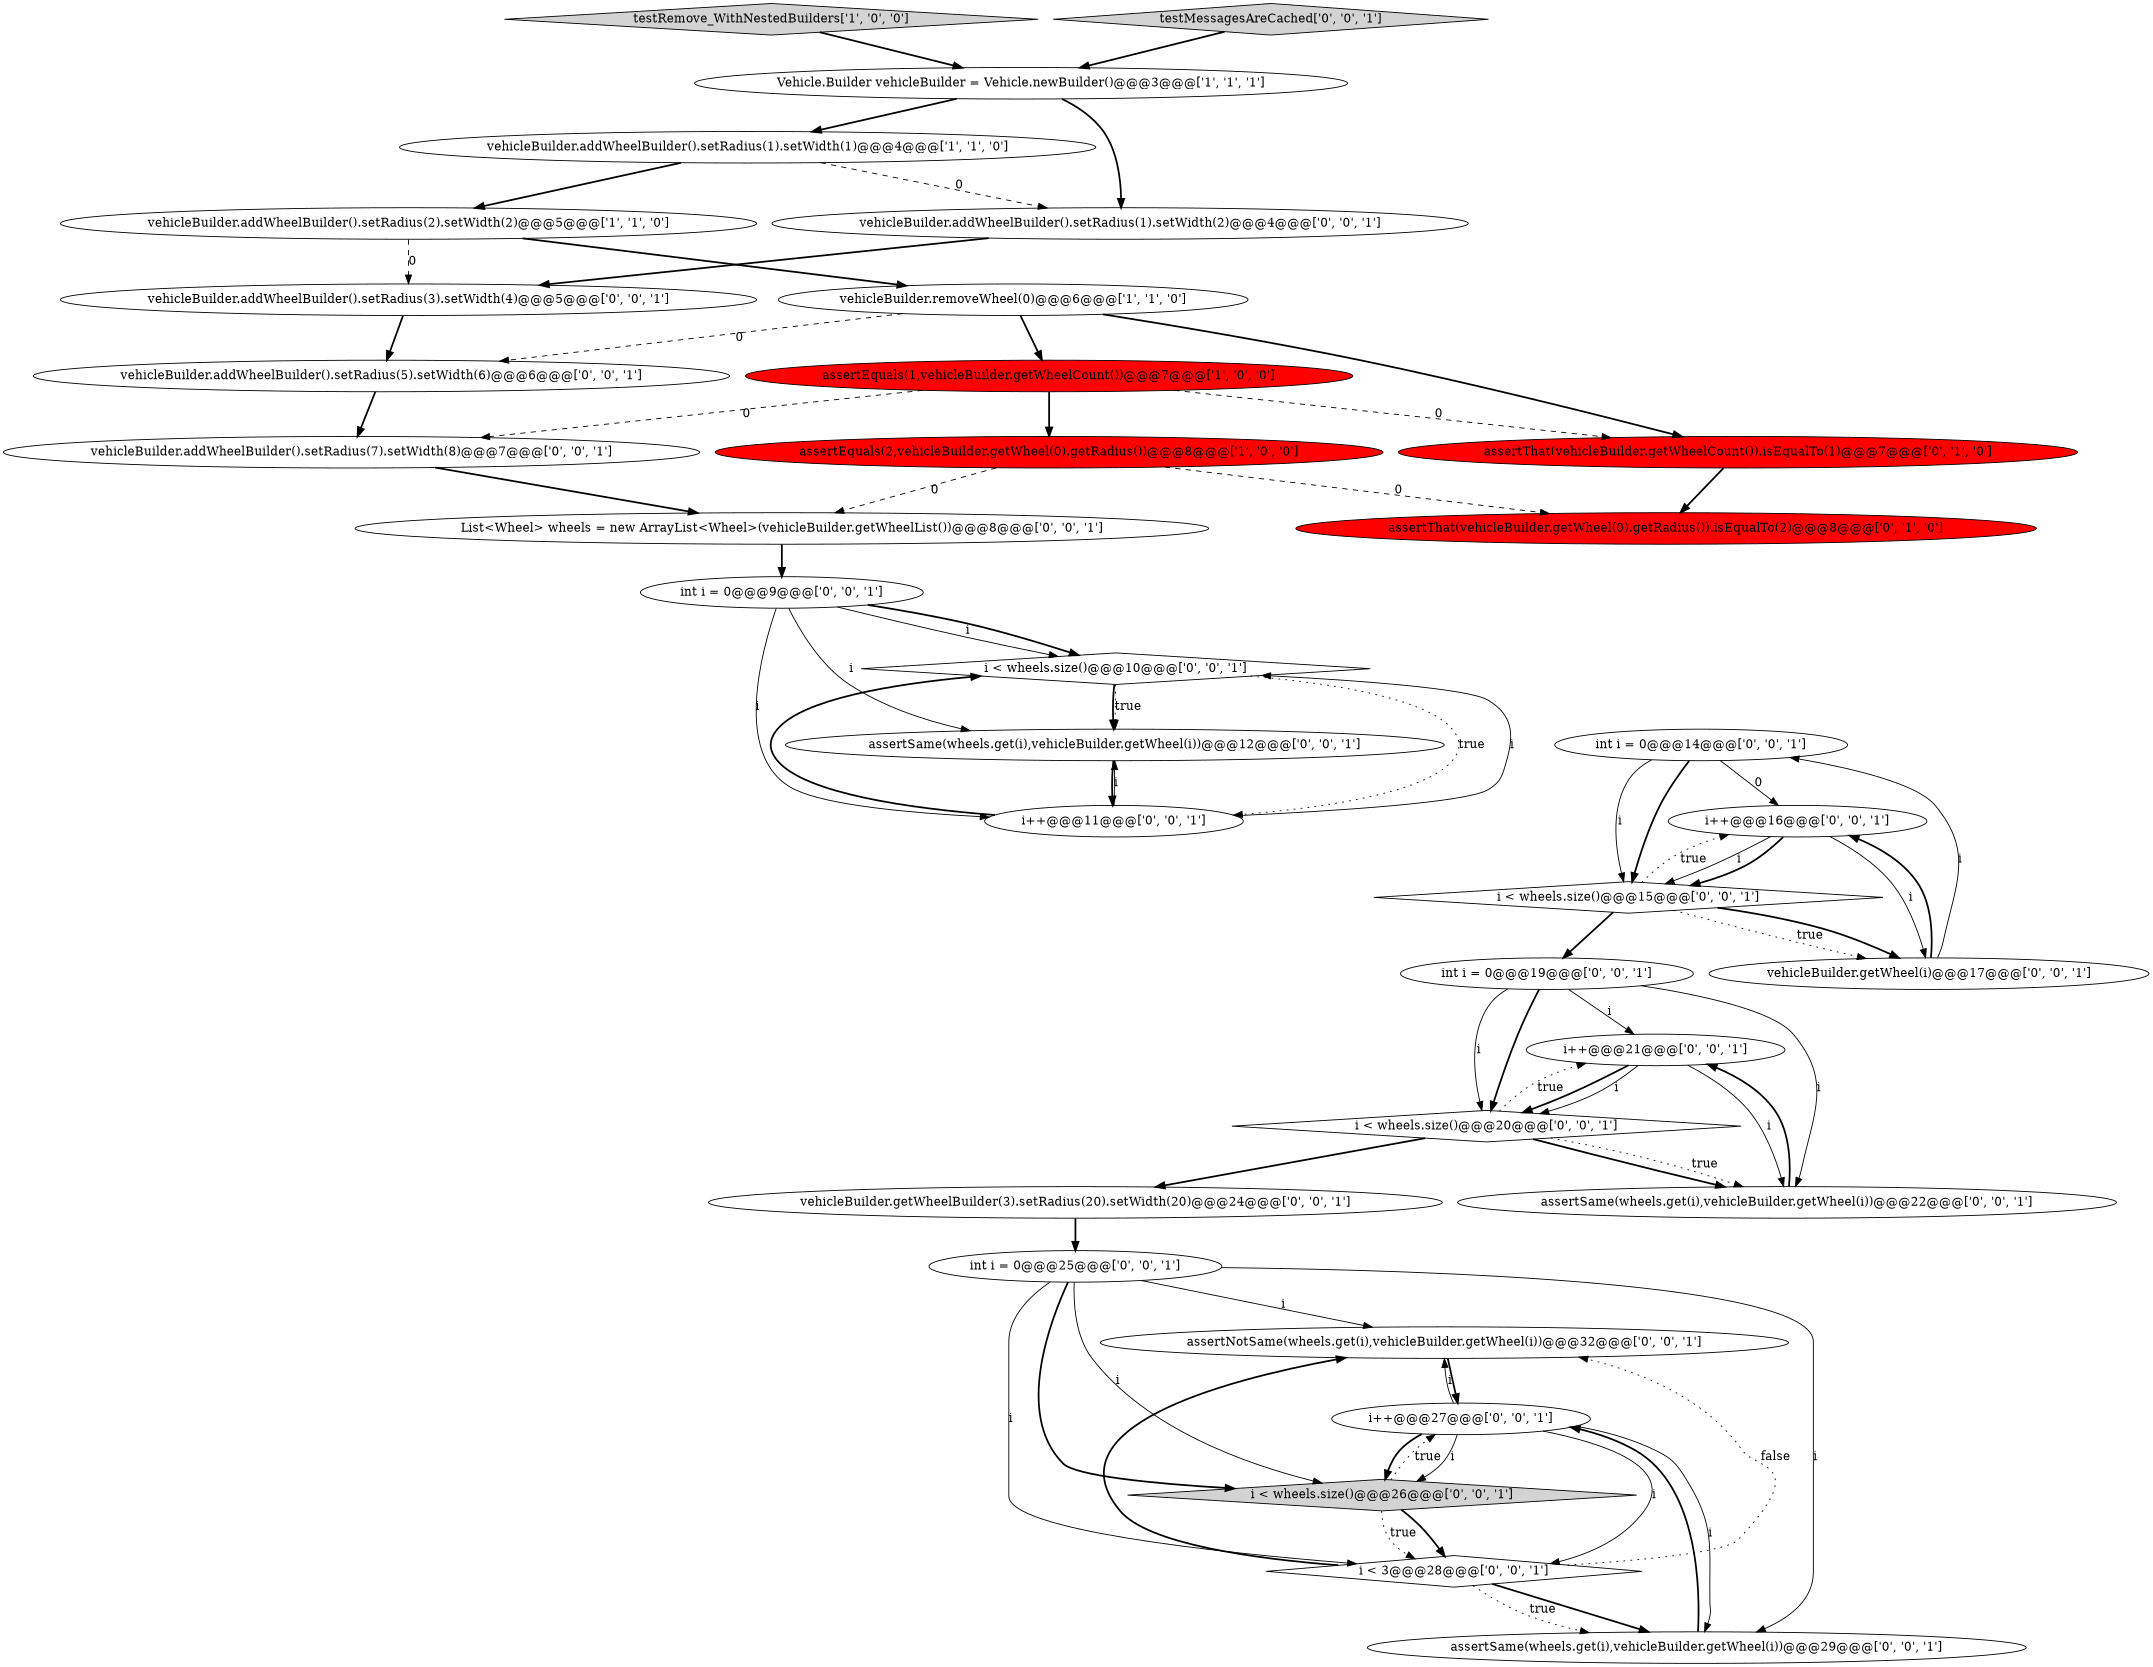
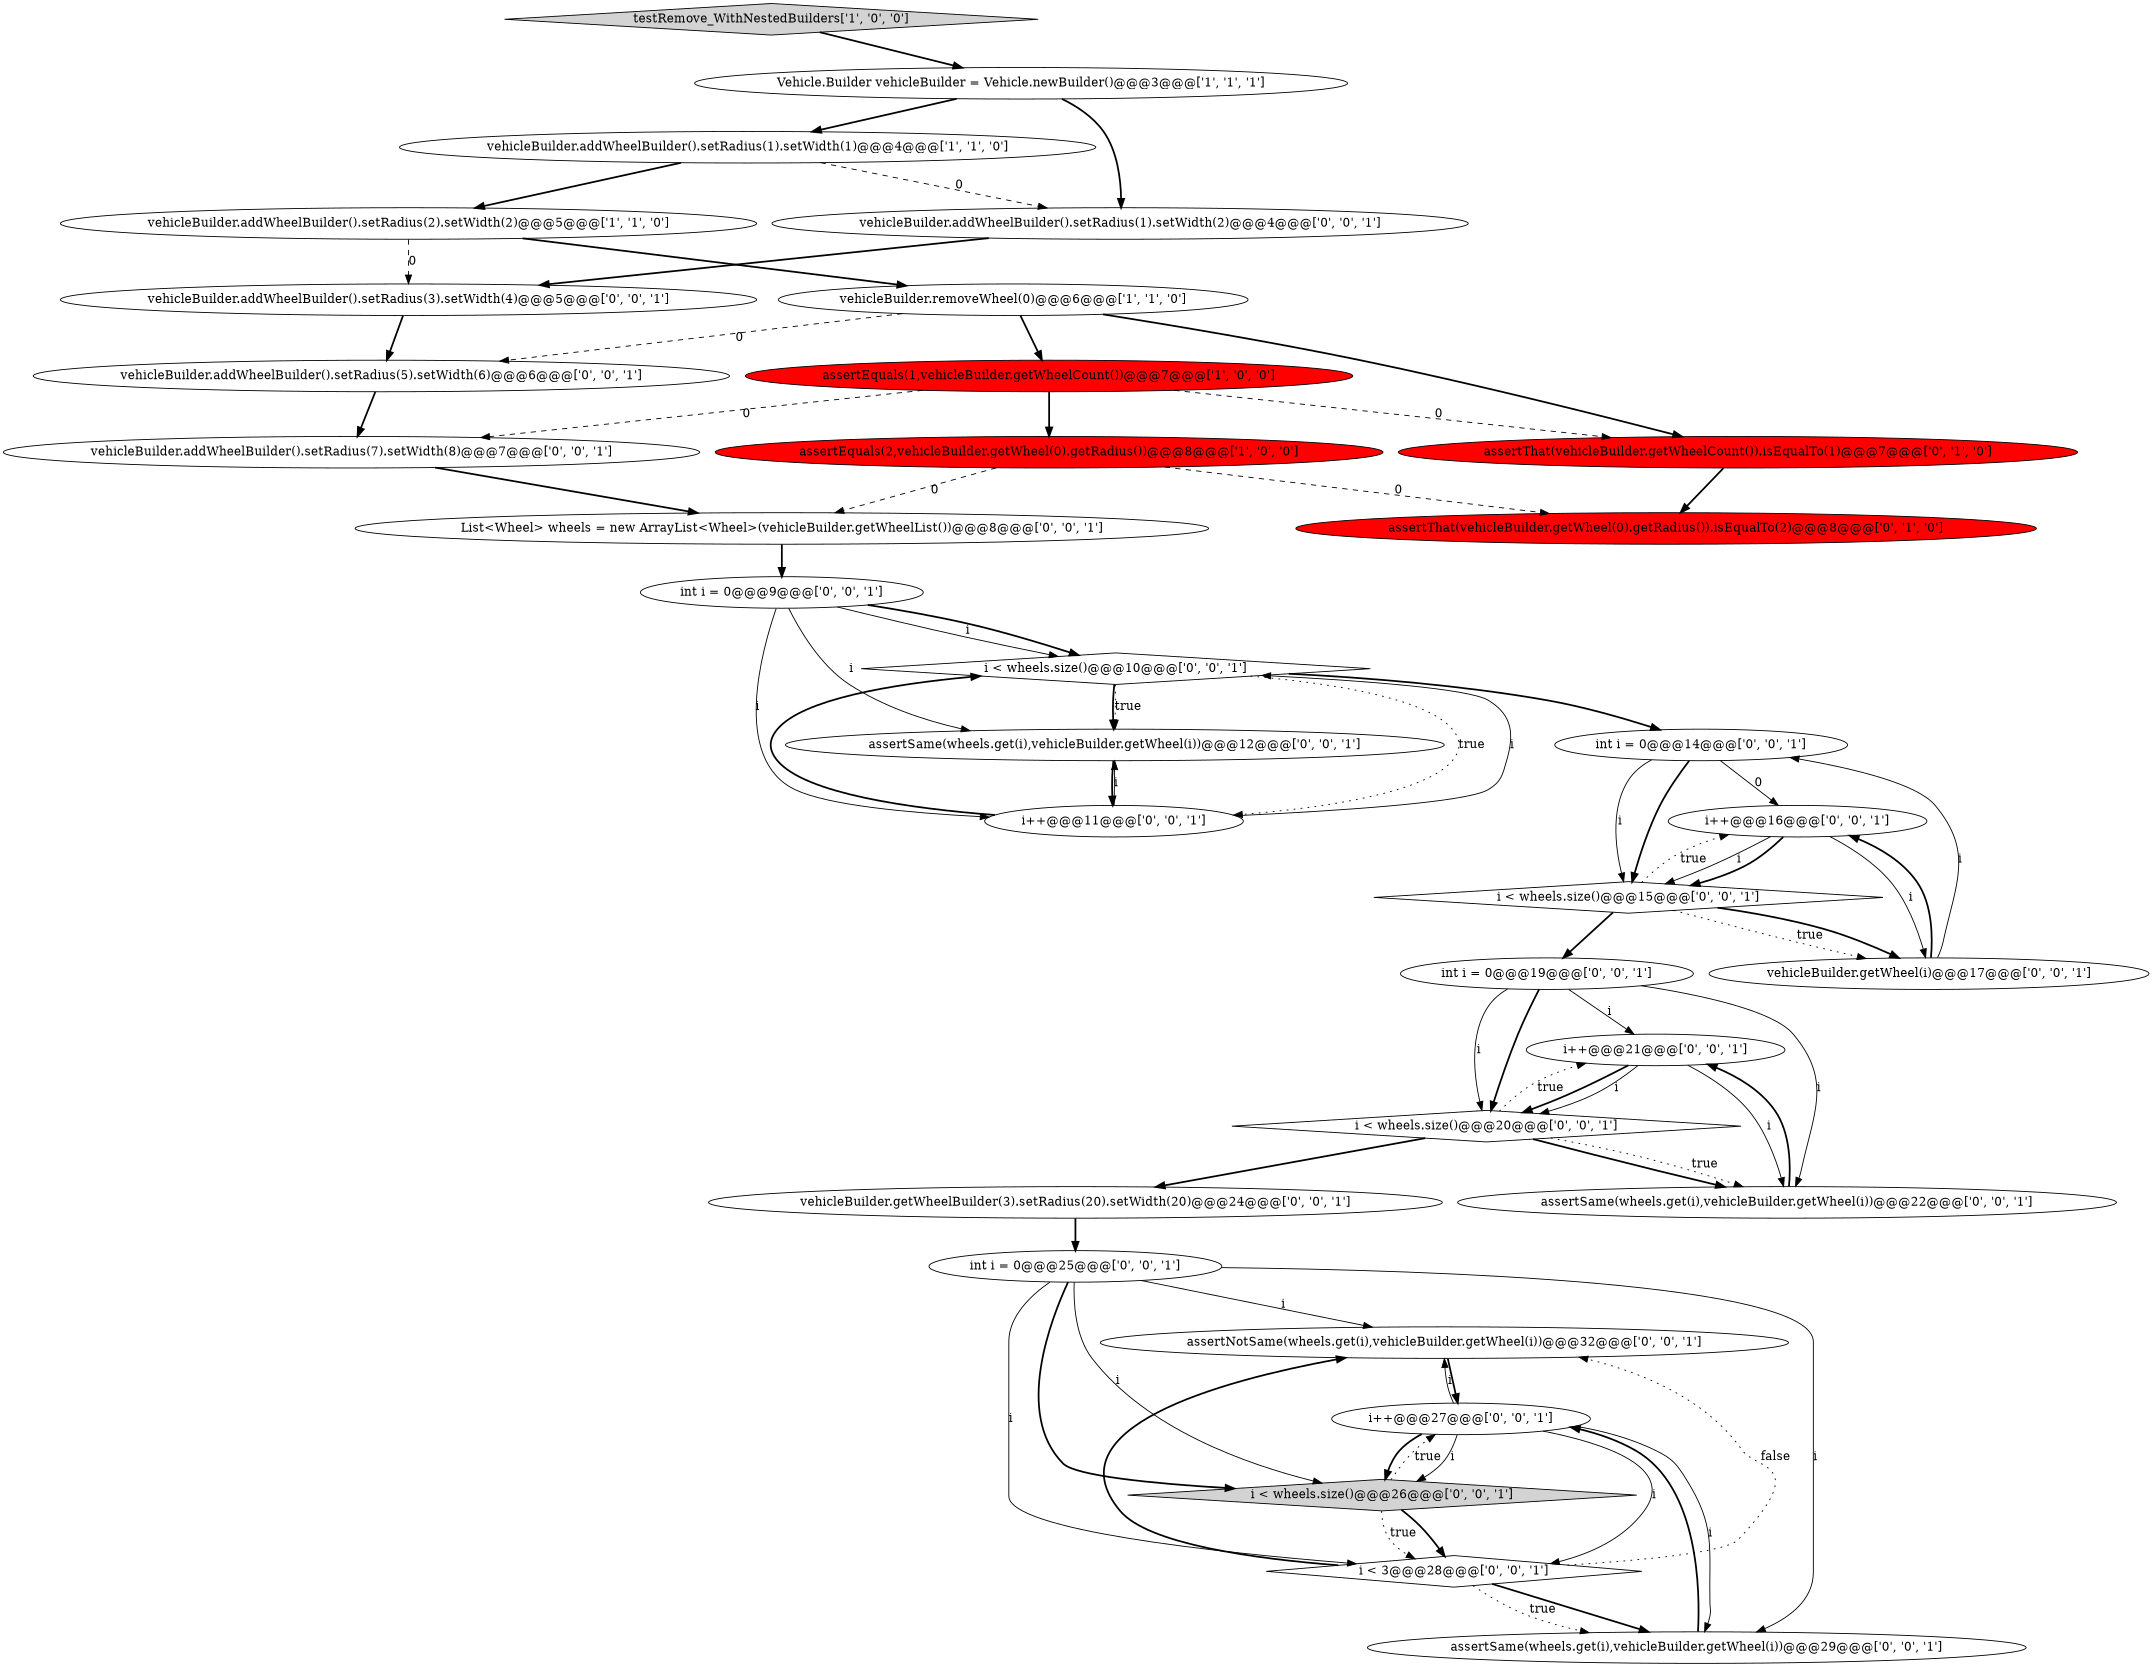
(1271, 19) -> none
none -> (1472, 689)
